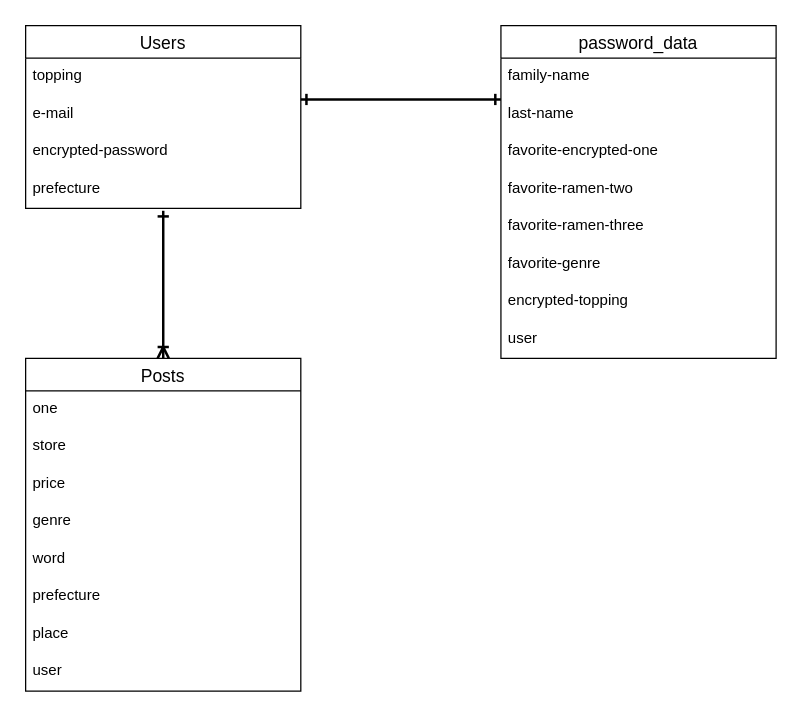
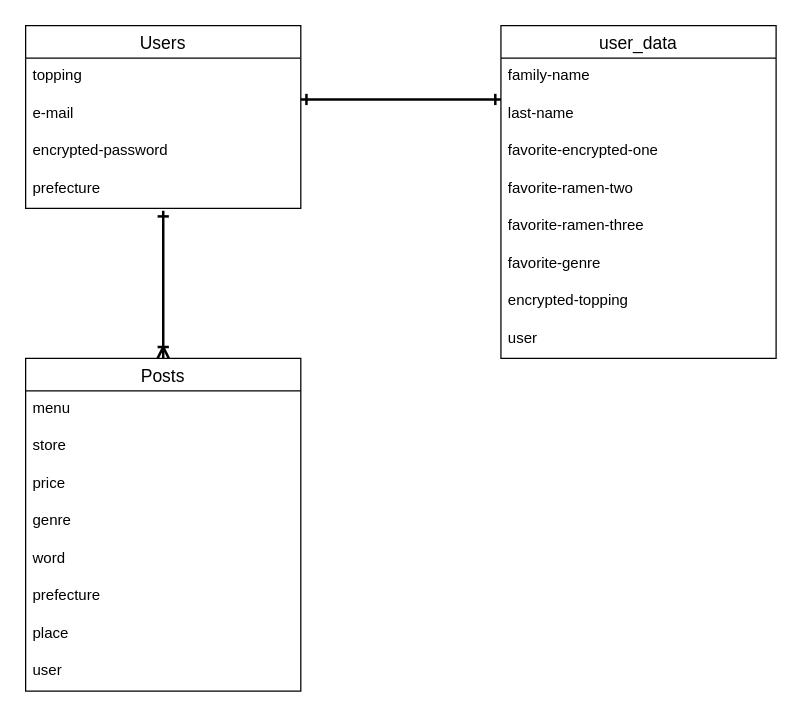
(638, 43) -> (638, 43)
(45, 408) -> (49, 408)
